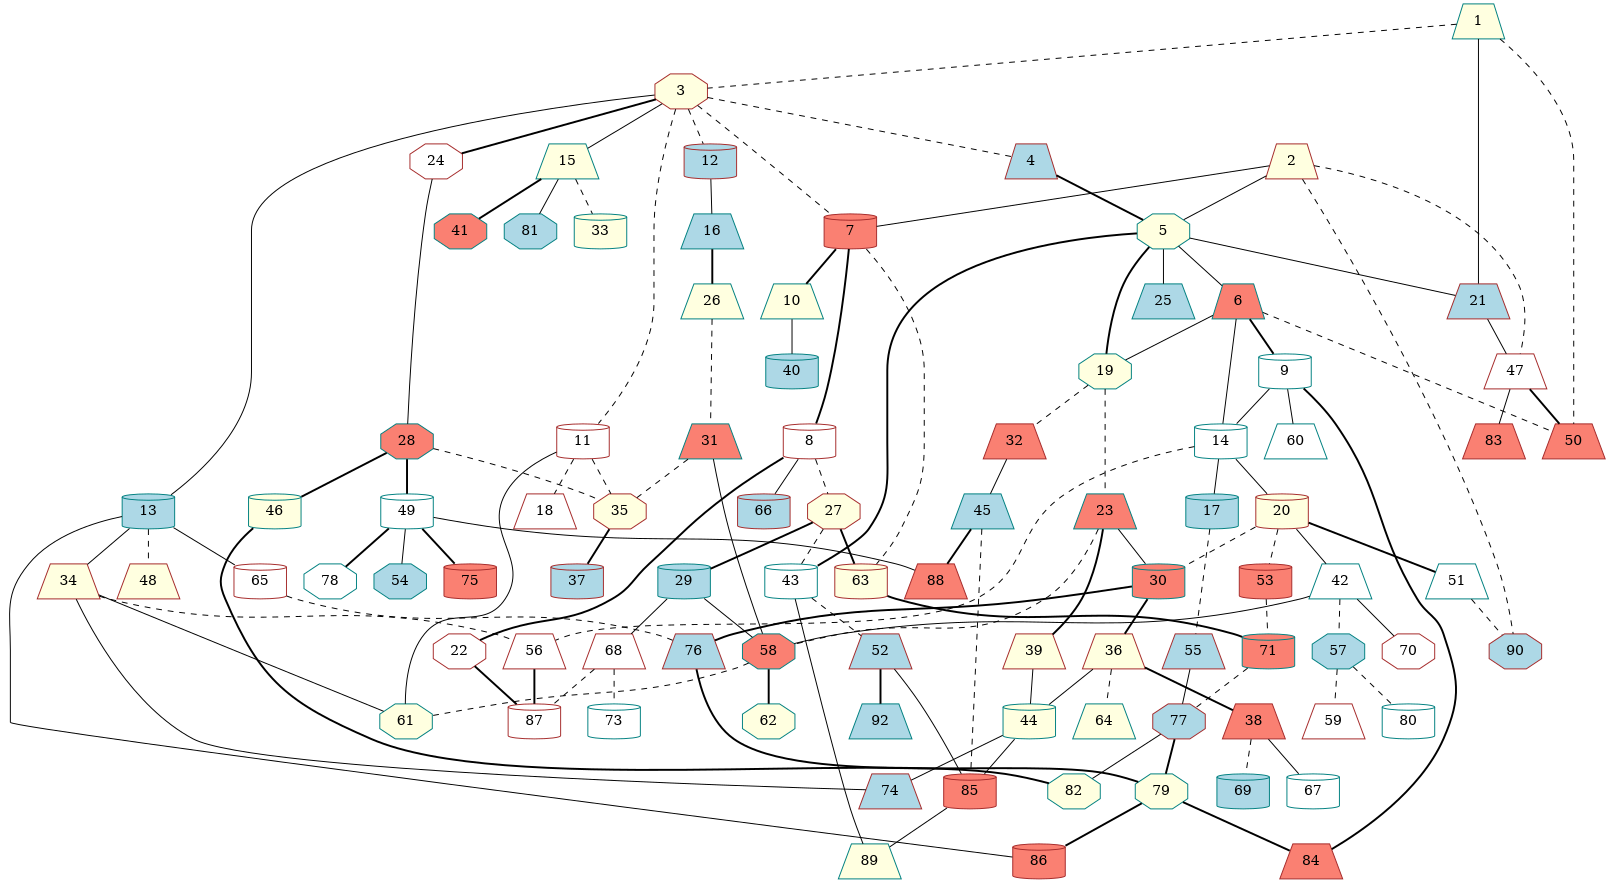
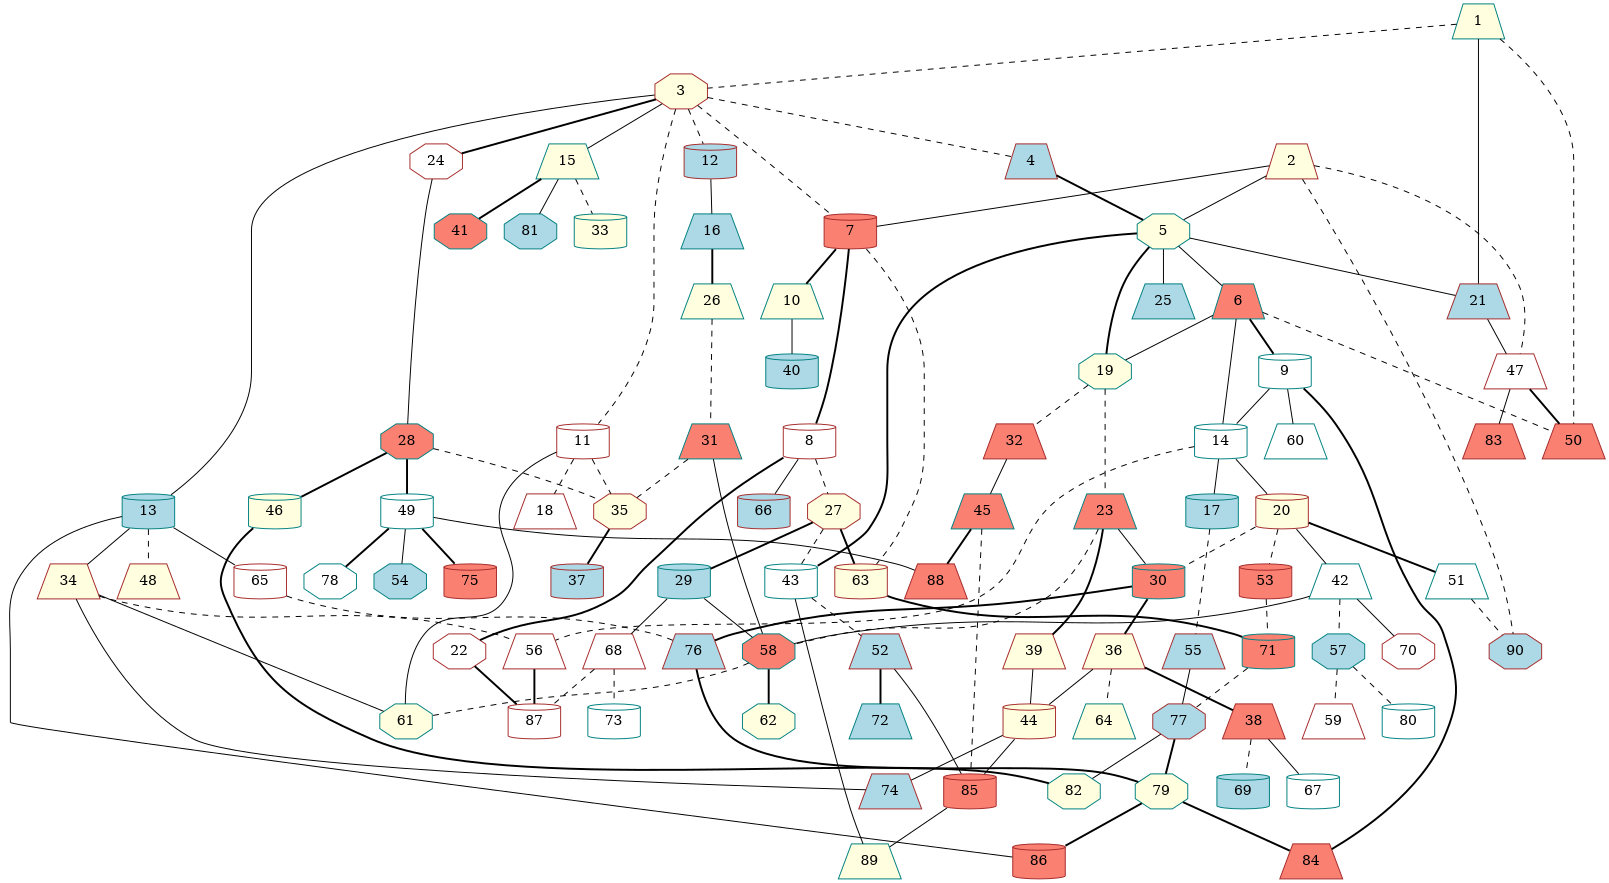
(983, 511) -> (983, 511)
(880, 721) -> (880, 721)
(1029, 721) -> (1029, 721)
